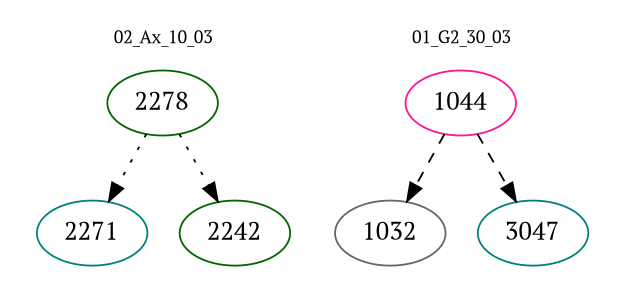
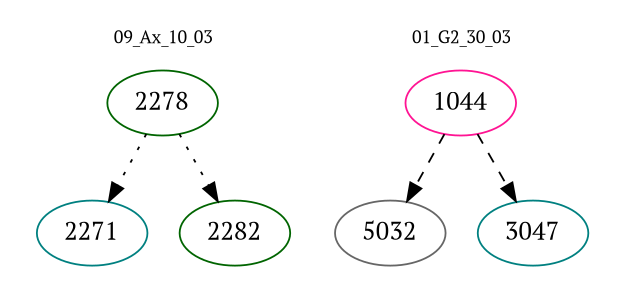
(164, 39) -> (164, 39)
(235, 233) -> (235, 233)
(390, 233) -> (390, 233)
